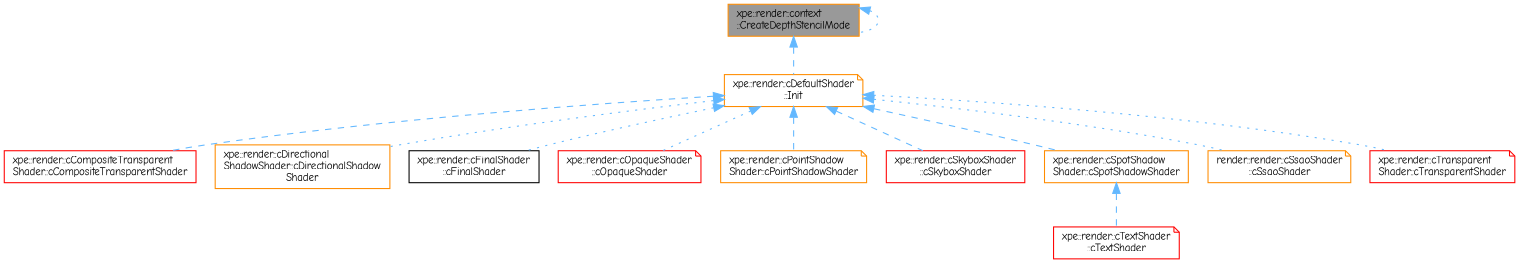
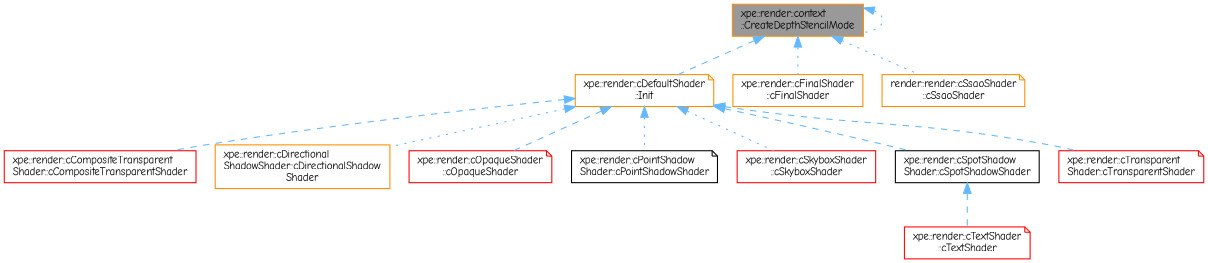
(1132, 115) -> (901, 125)
(1050, 121) -> (881, 58)
(620, 128) -> (798, 61)
(707, 131) -> (558, 131)
(880, 131) -> (730, 131)
(794, 134) -> (644, 134)
(474, 167) -> (798, 91)
(794, 167) -> (644, 167)
(1116, 167) -> (967, 167)
